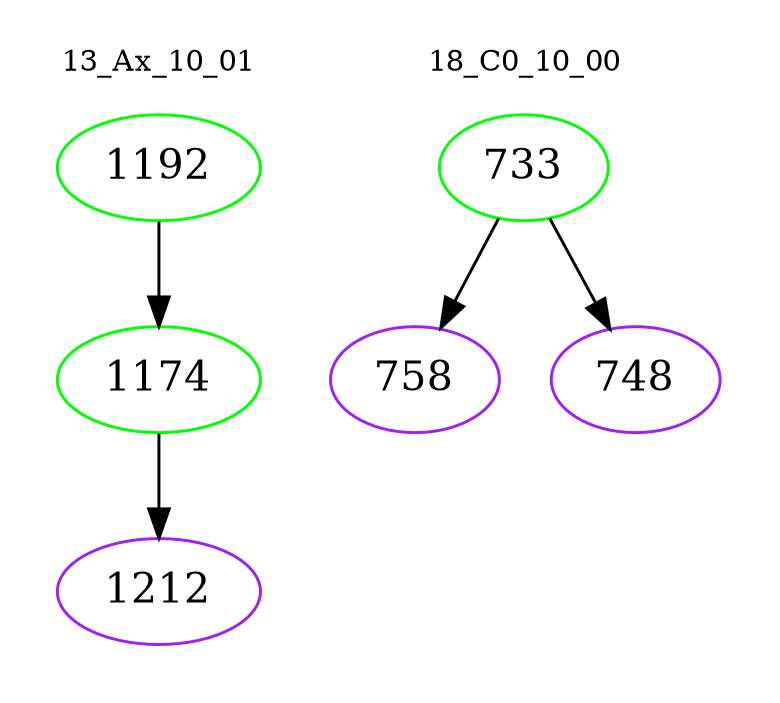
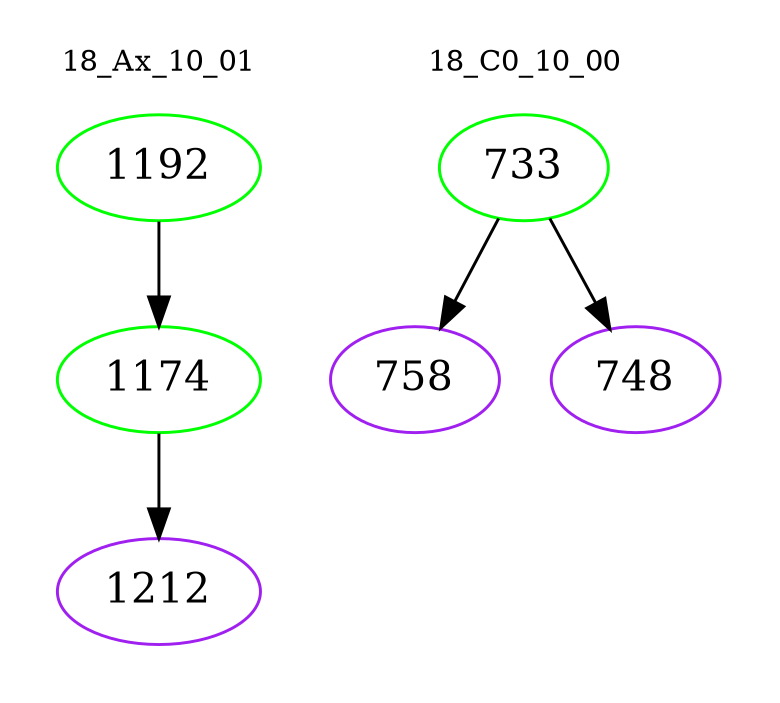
(159, 63) -> (159, 63)
